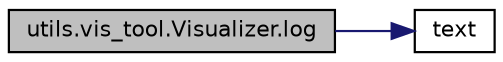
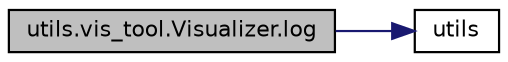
(455, 31) -> (457, 31)
